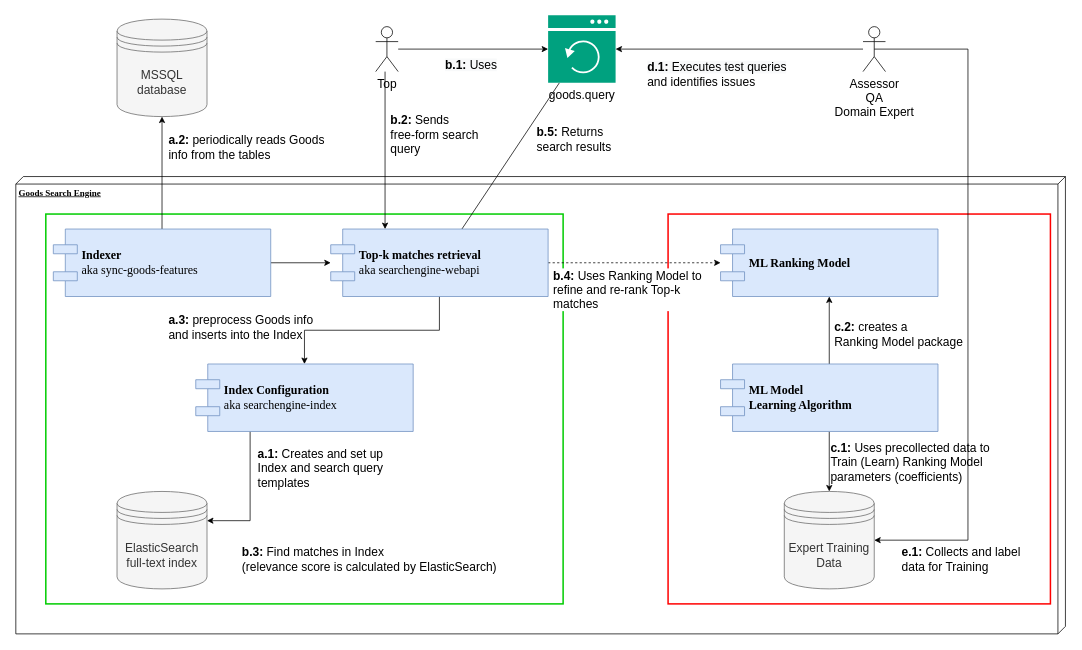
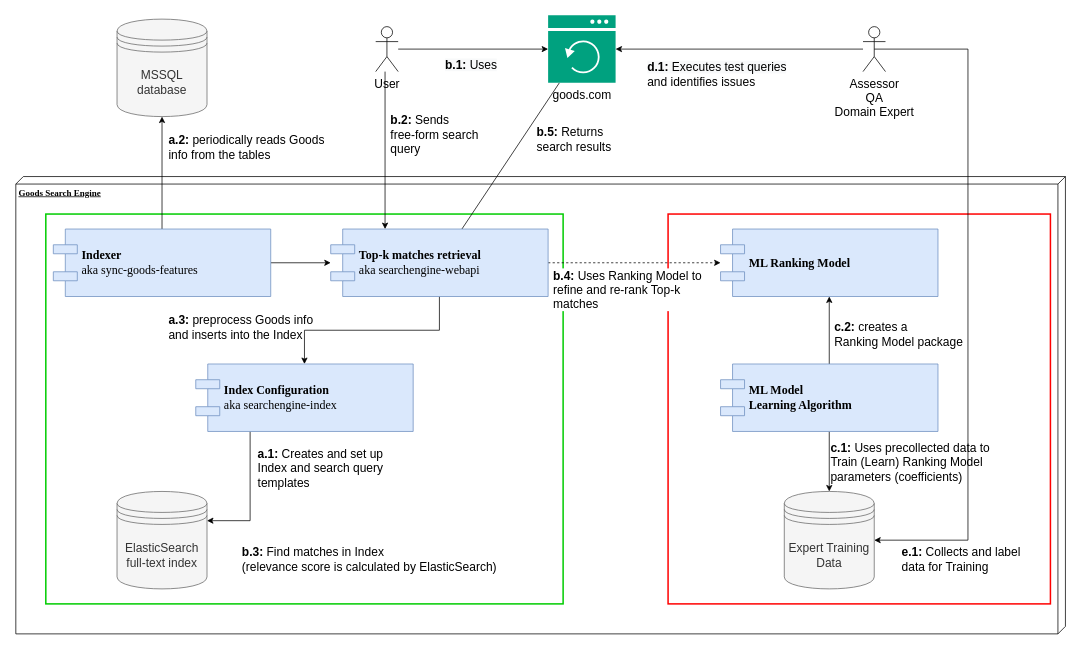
(387, 84) -> (387, 84)
(582, 95) -> (582, 95)
